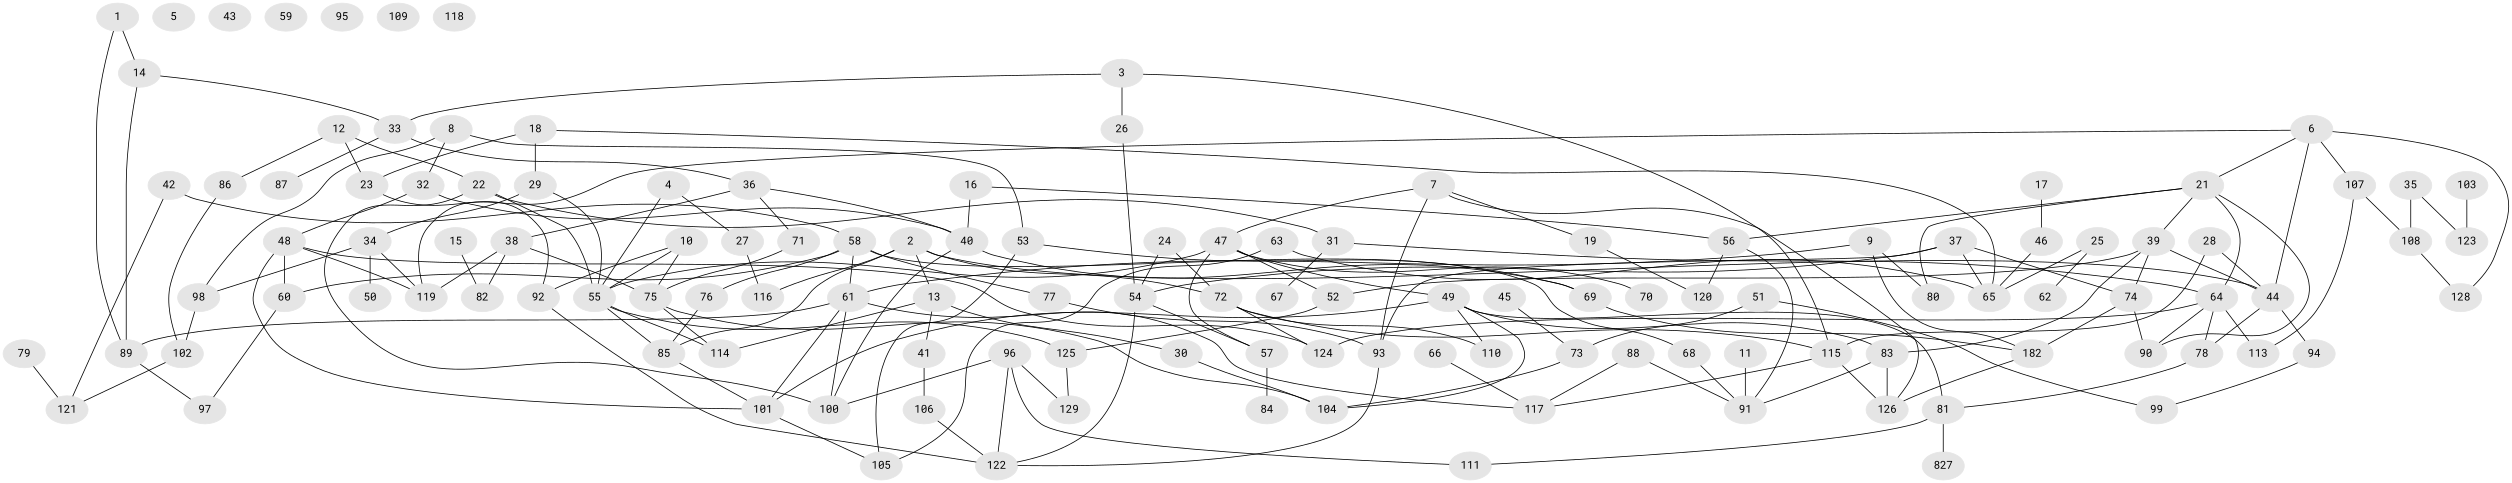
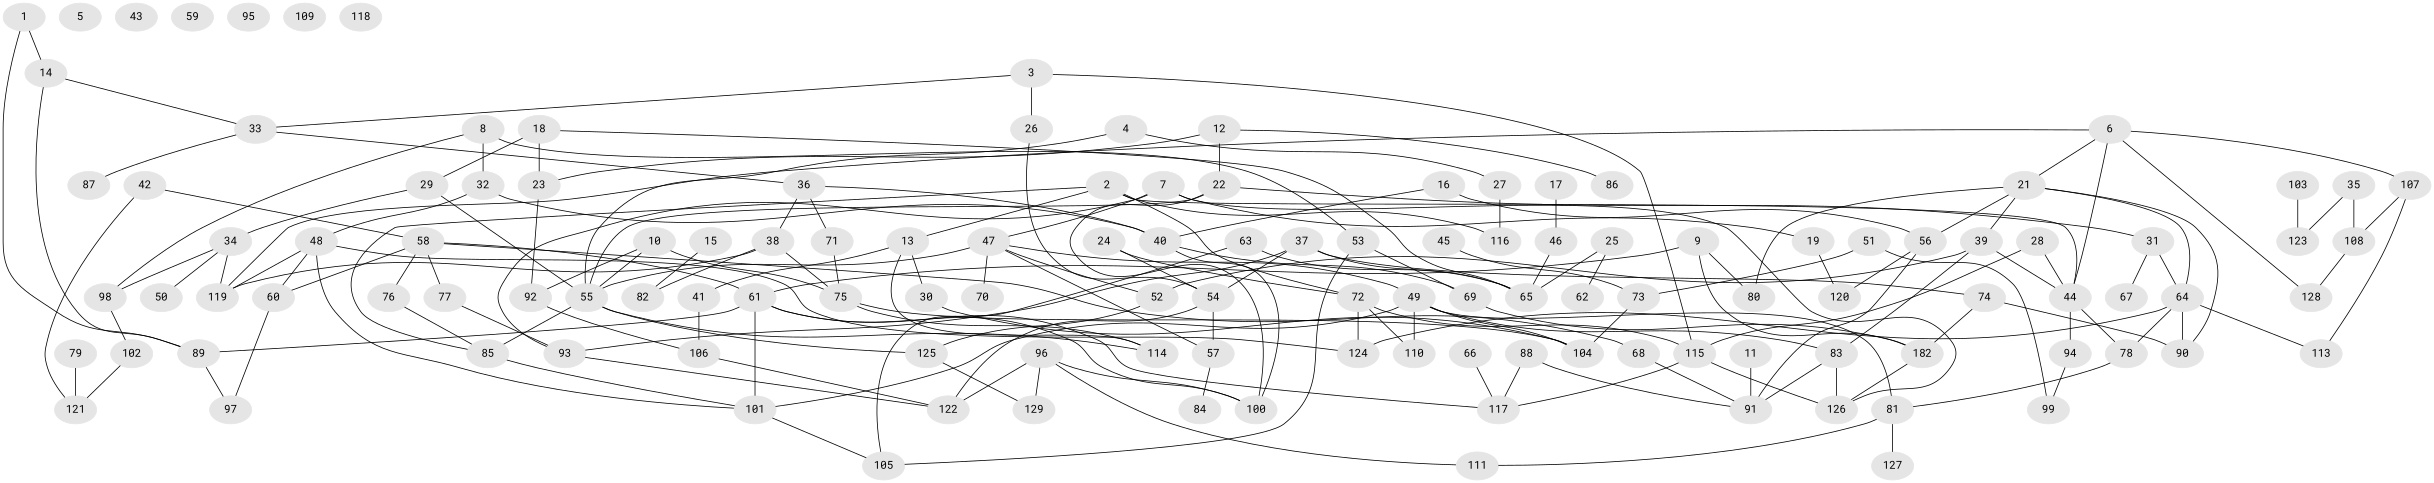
(177, 265) -> none
(2140, 274) -> none
(748, 426) -> (612, 330)
(1943, 466) -> (1893, 466)
